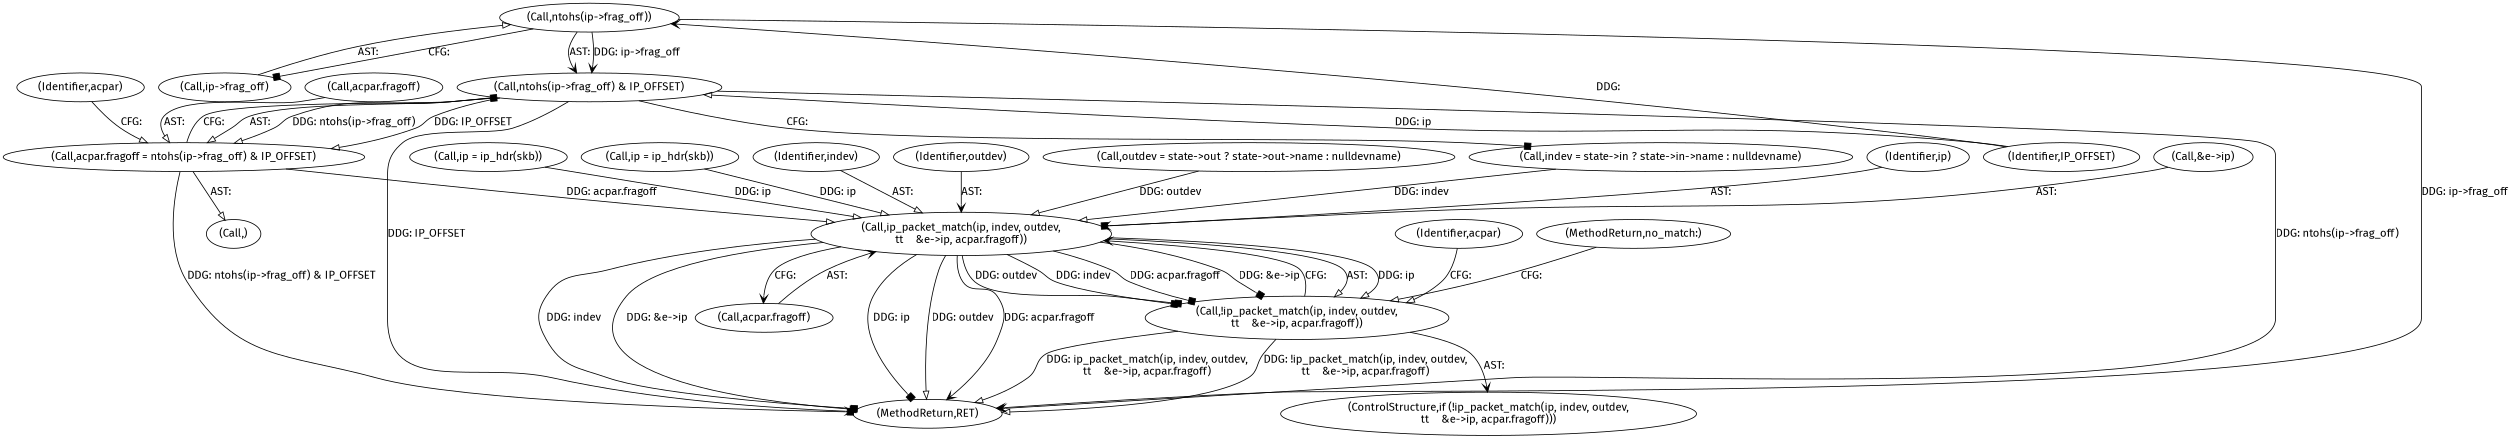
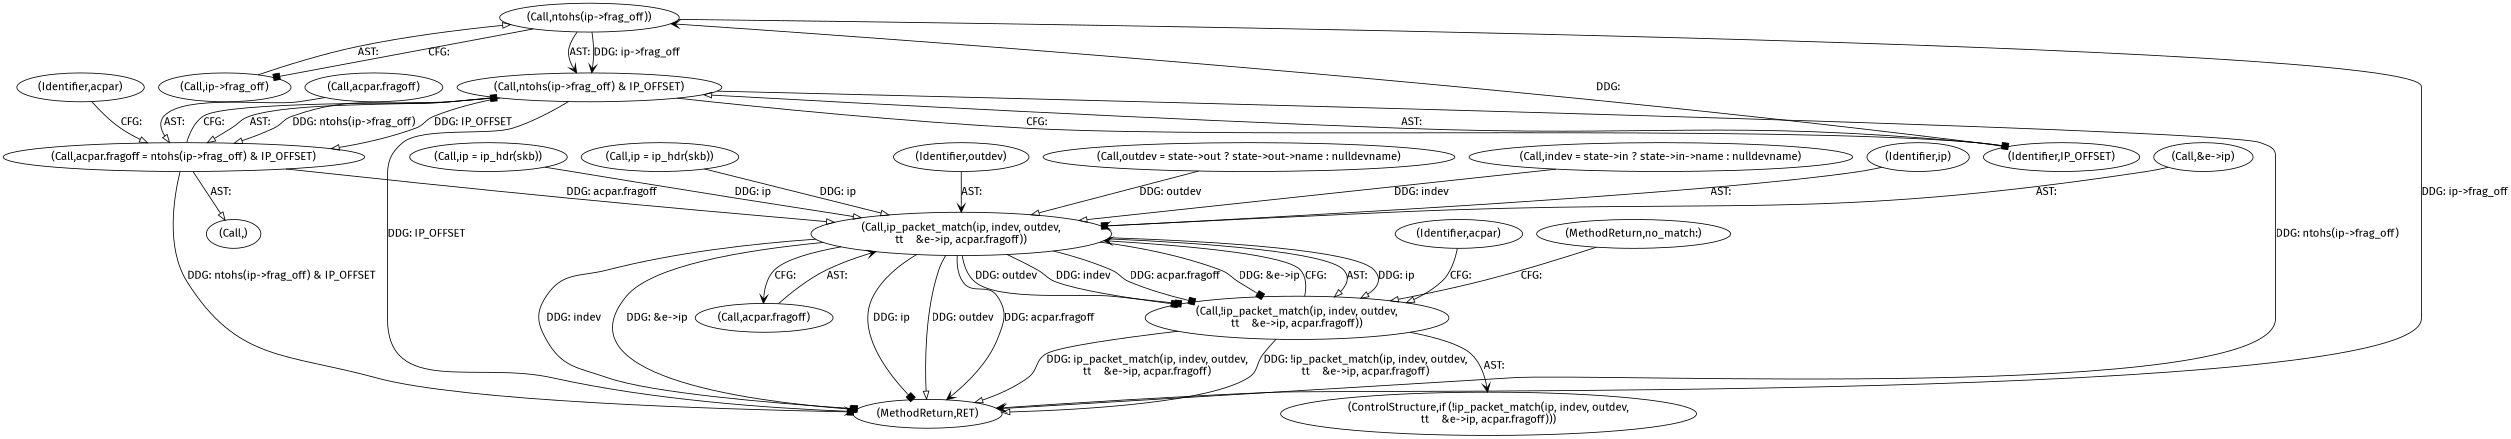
(1413, 122) -> (1413, 122)
(1079, 139) -> (1338, 133)
(816, 157) -> none
